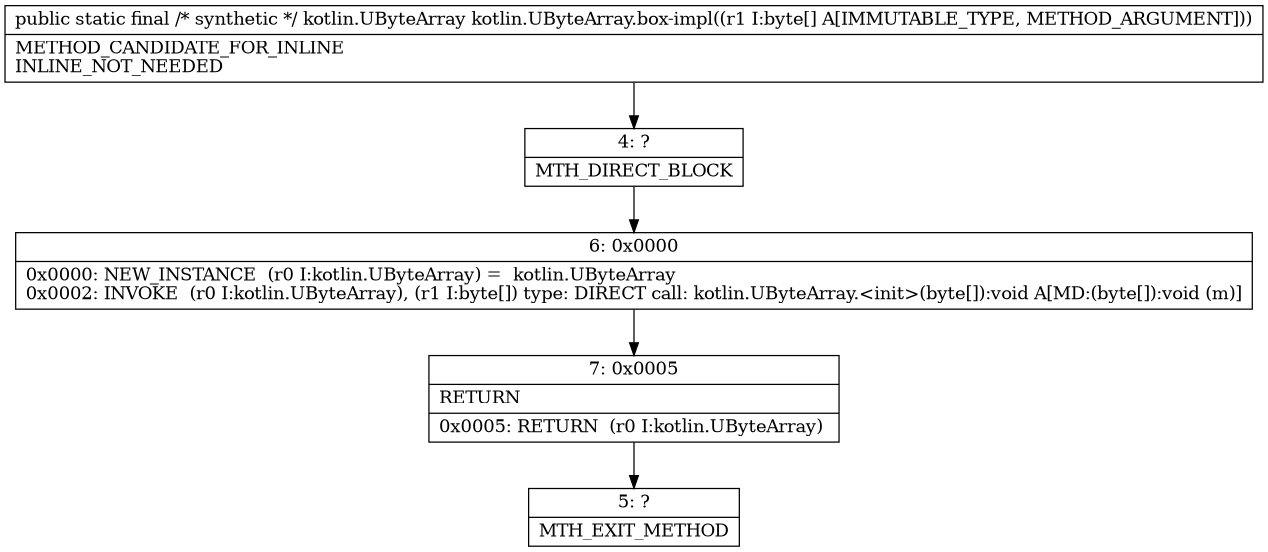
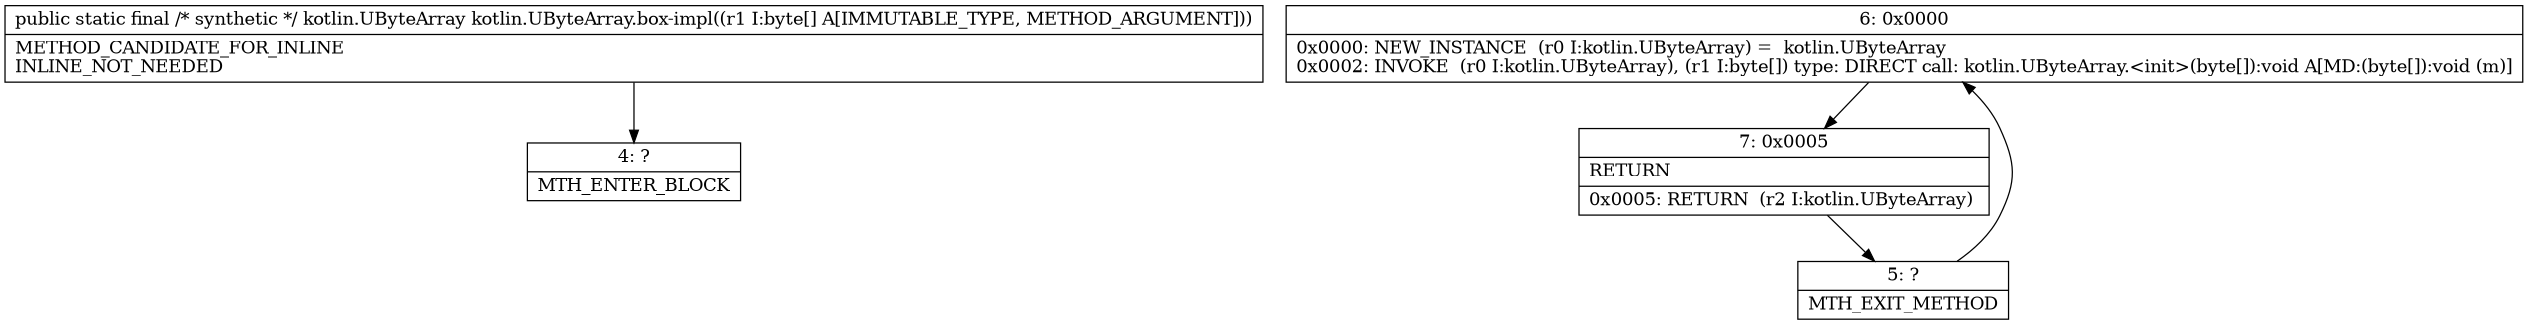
(634, 171) -> (634, 186)
(634, 203) -> (2012, 180)
(634, 427) -> (1784, 200)
